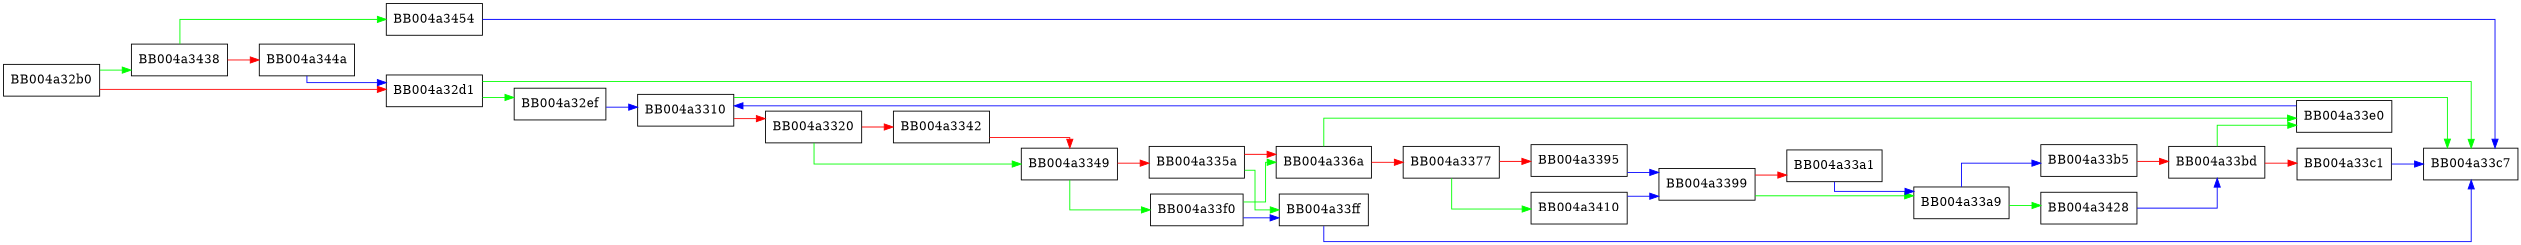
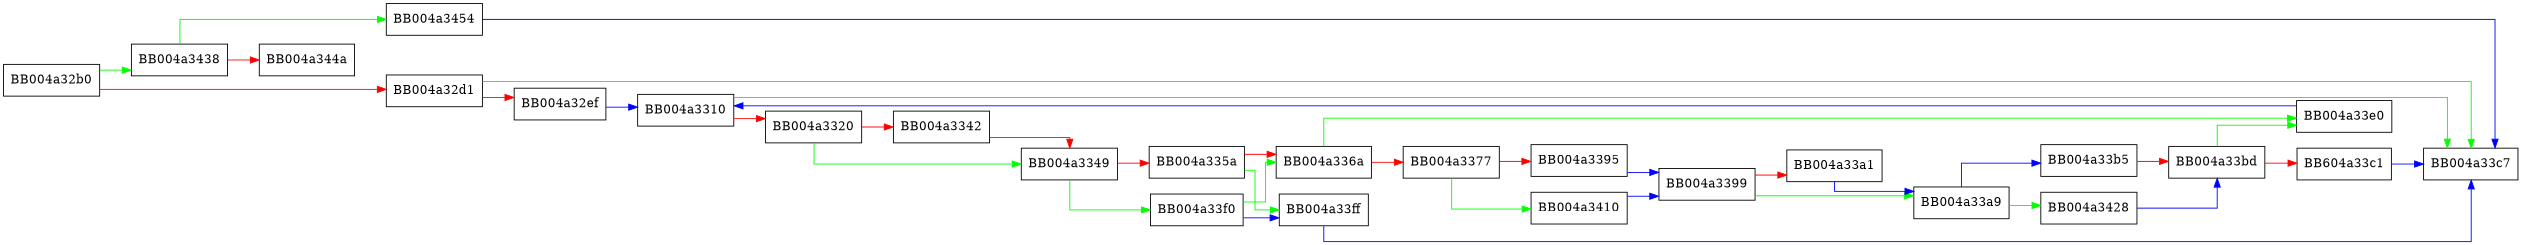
(339, 83) -> none
(494, 97) -> (494, 97)
(2344, 164) -> (2344, 164)
